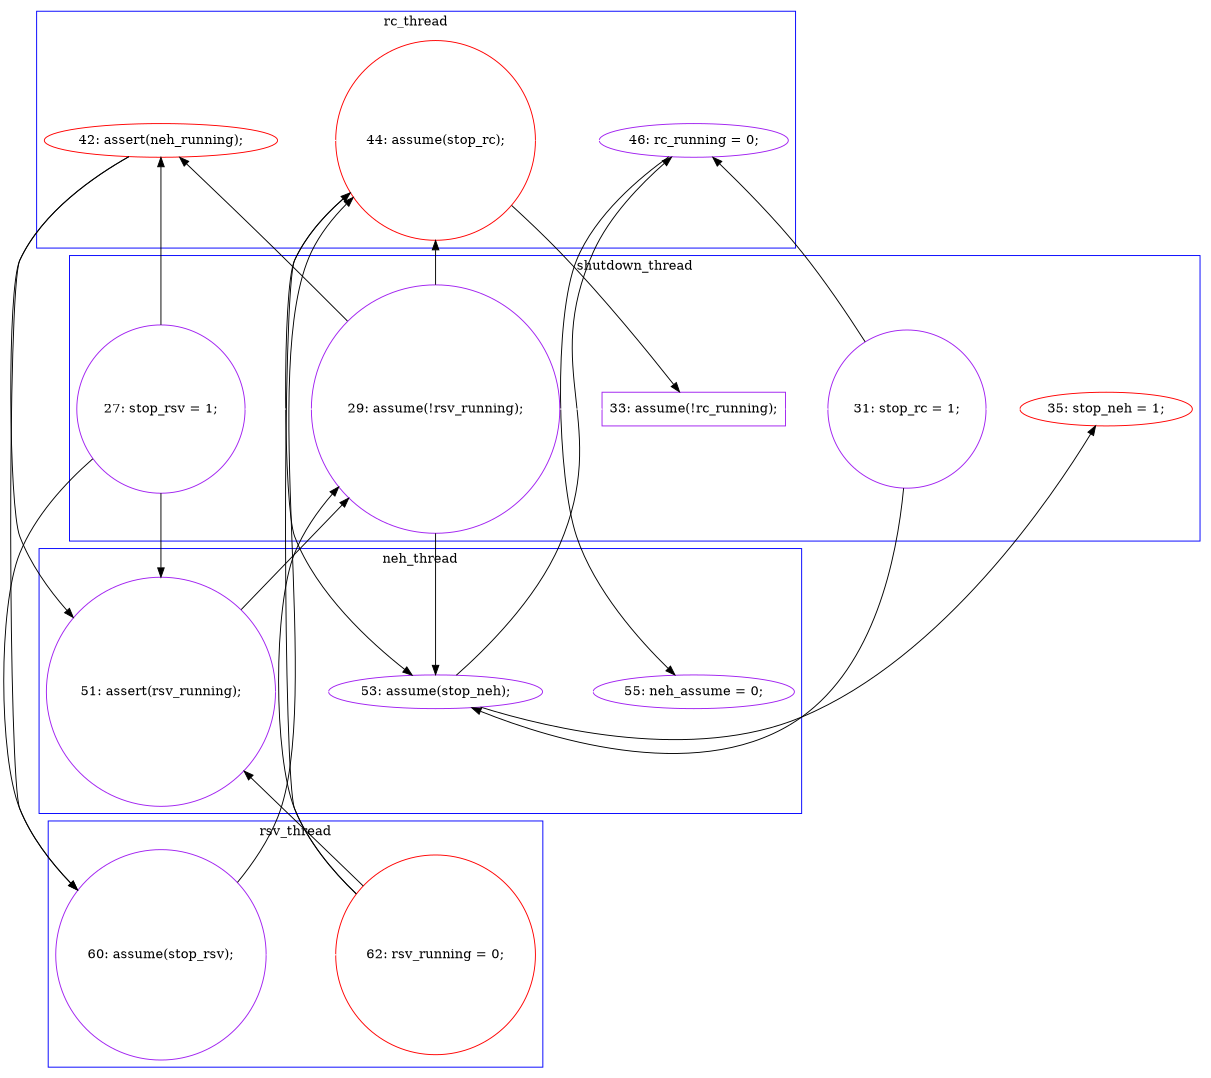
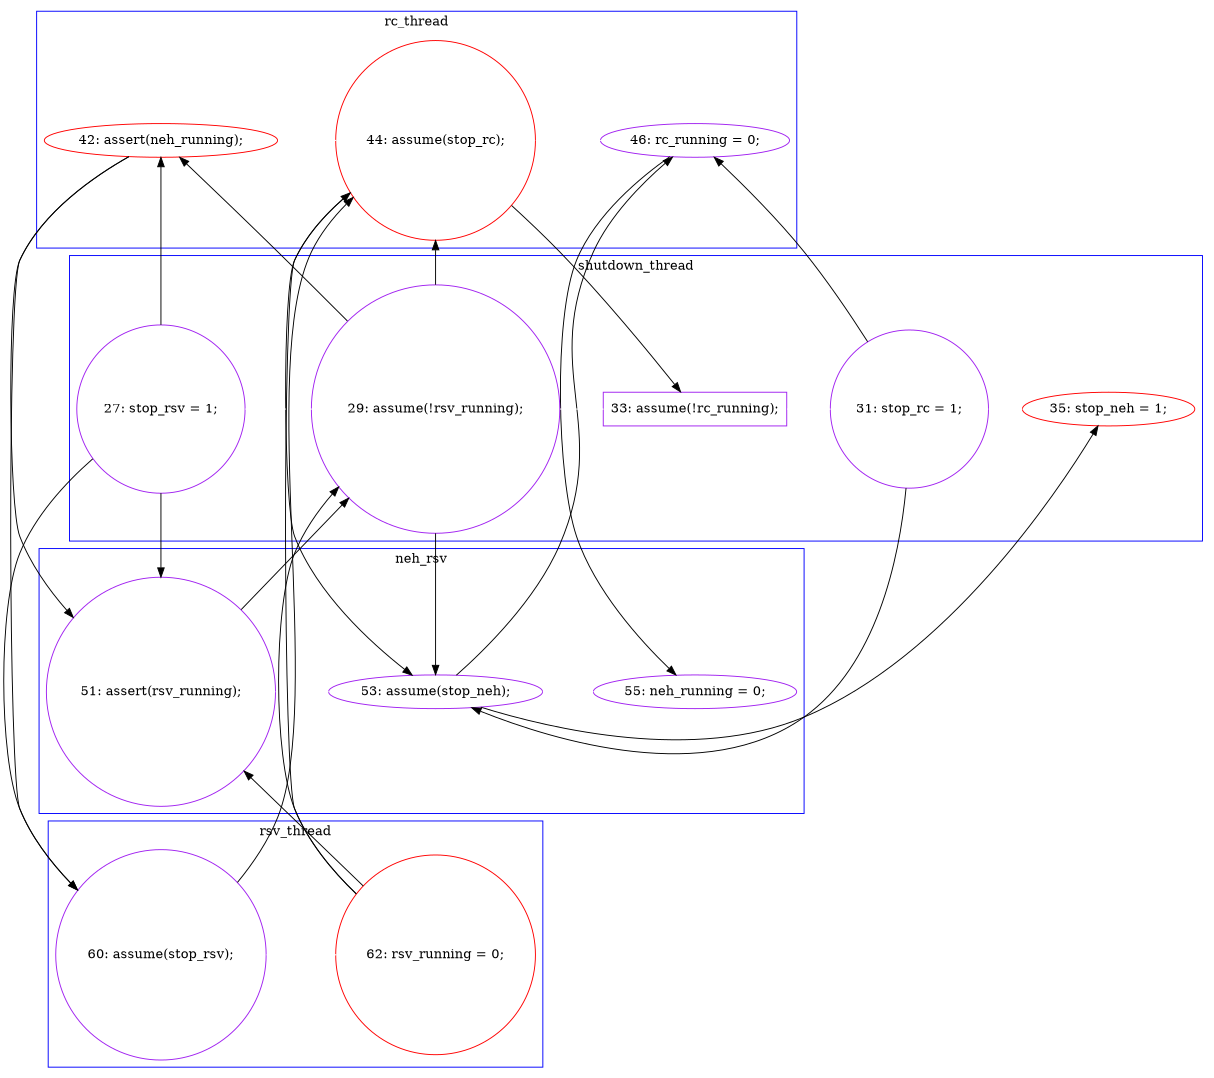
(420, 559) -> (422, 559)
(694, 692) -> (695, 692)
